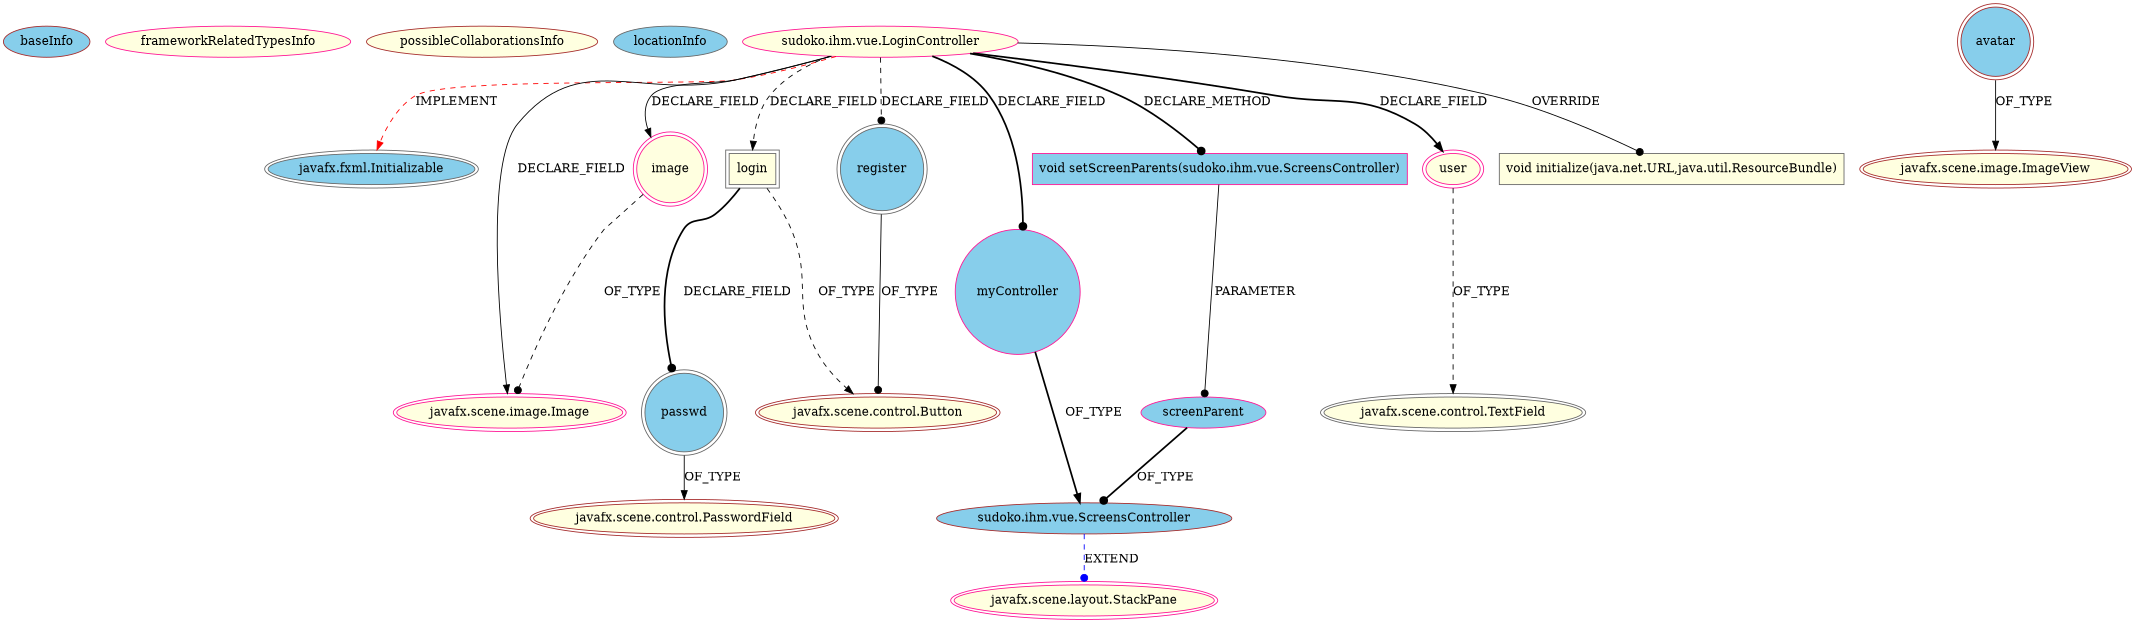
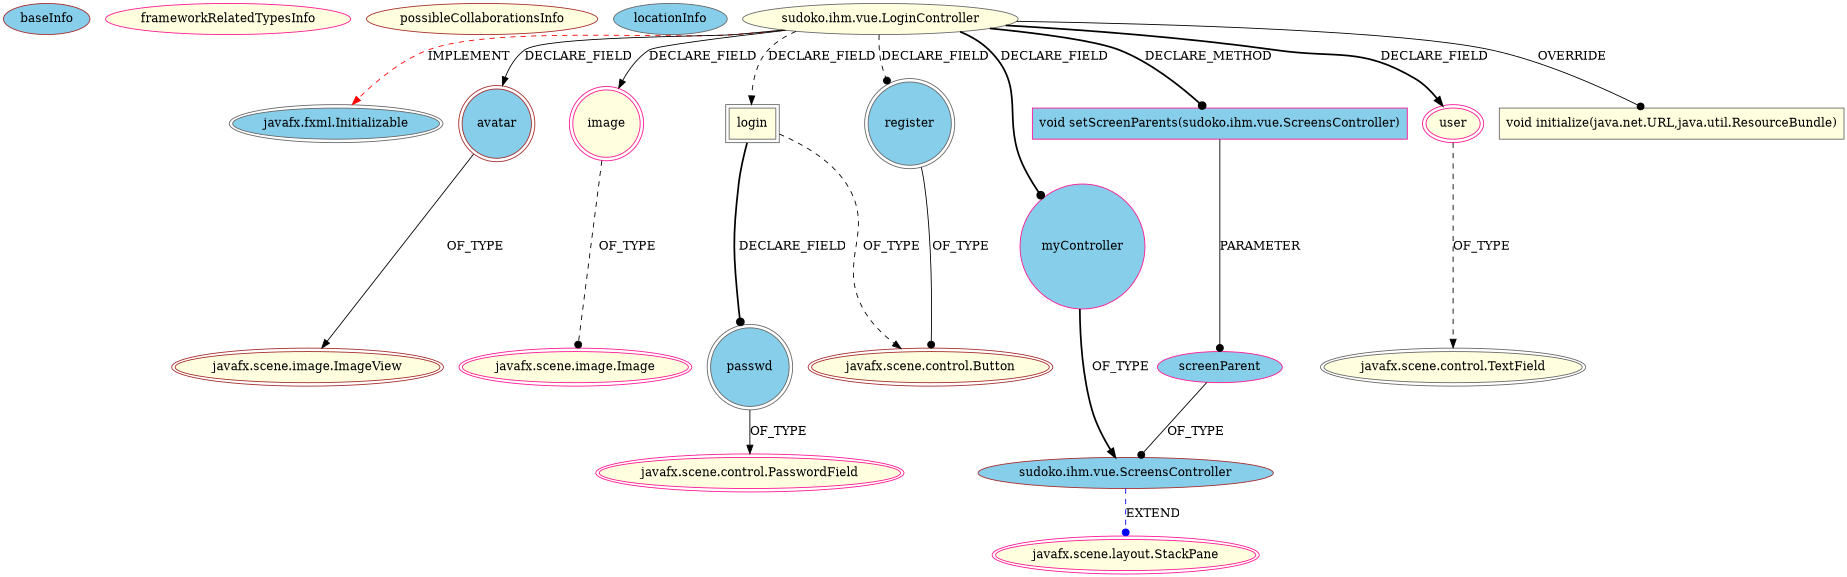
(880, 42) -> (880, 19)
(541, 101) -> (578, 41)
(1147, 463) -> (1175, 417)
(684, 518) -> (750, 473)
